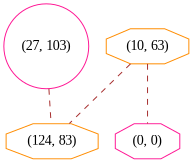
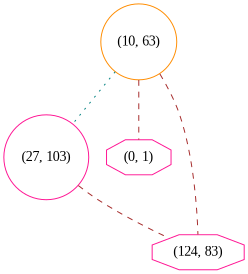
(148, 46) -> (139, 42)
none -> (94, 98)
(52, 141) -> (198, 252)
(148, 141) -> (139, 157)
